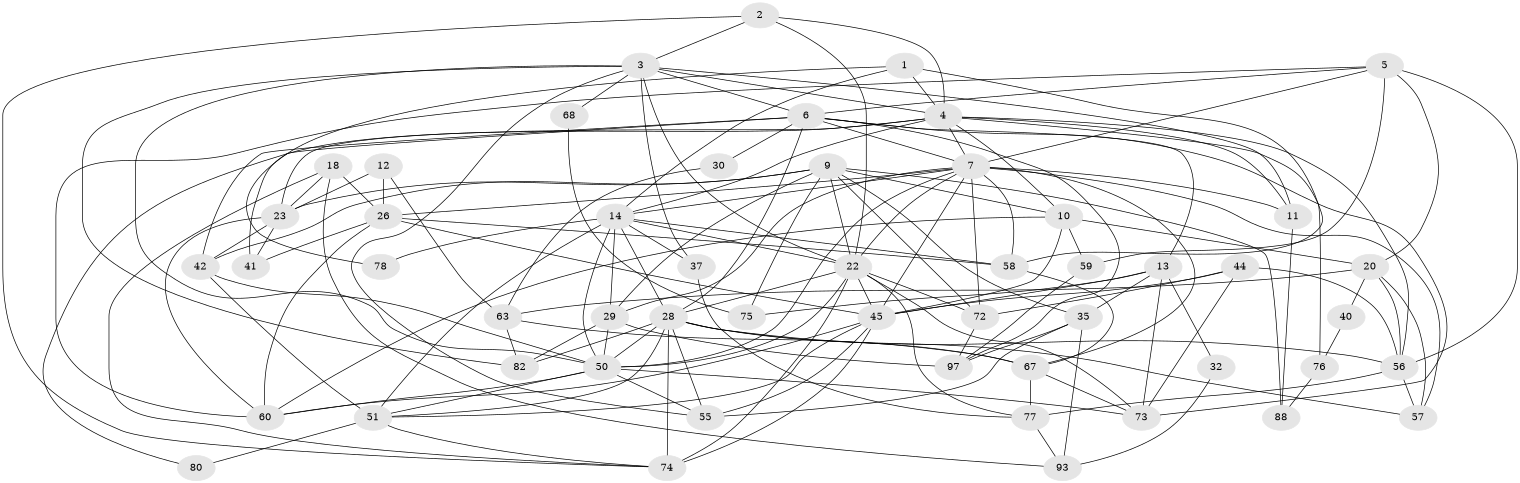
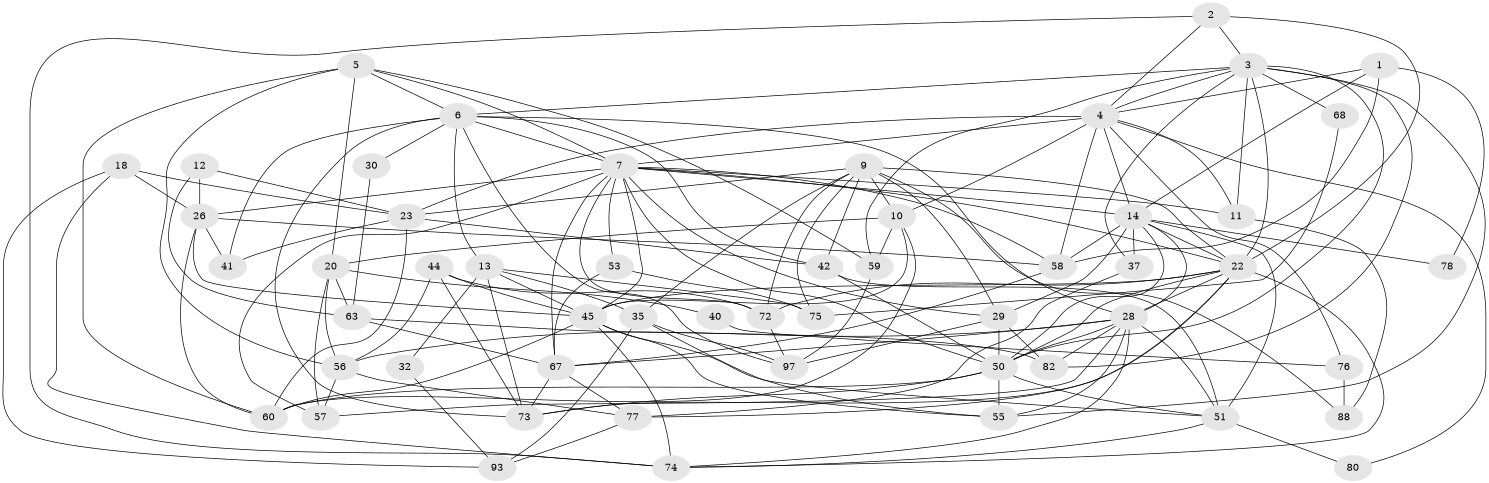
none -> (1057, 109)
(1252, 142) -> (1078, 191)
none -> (615, 267)
